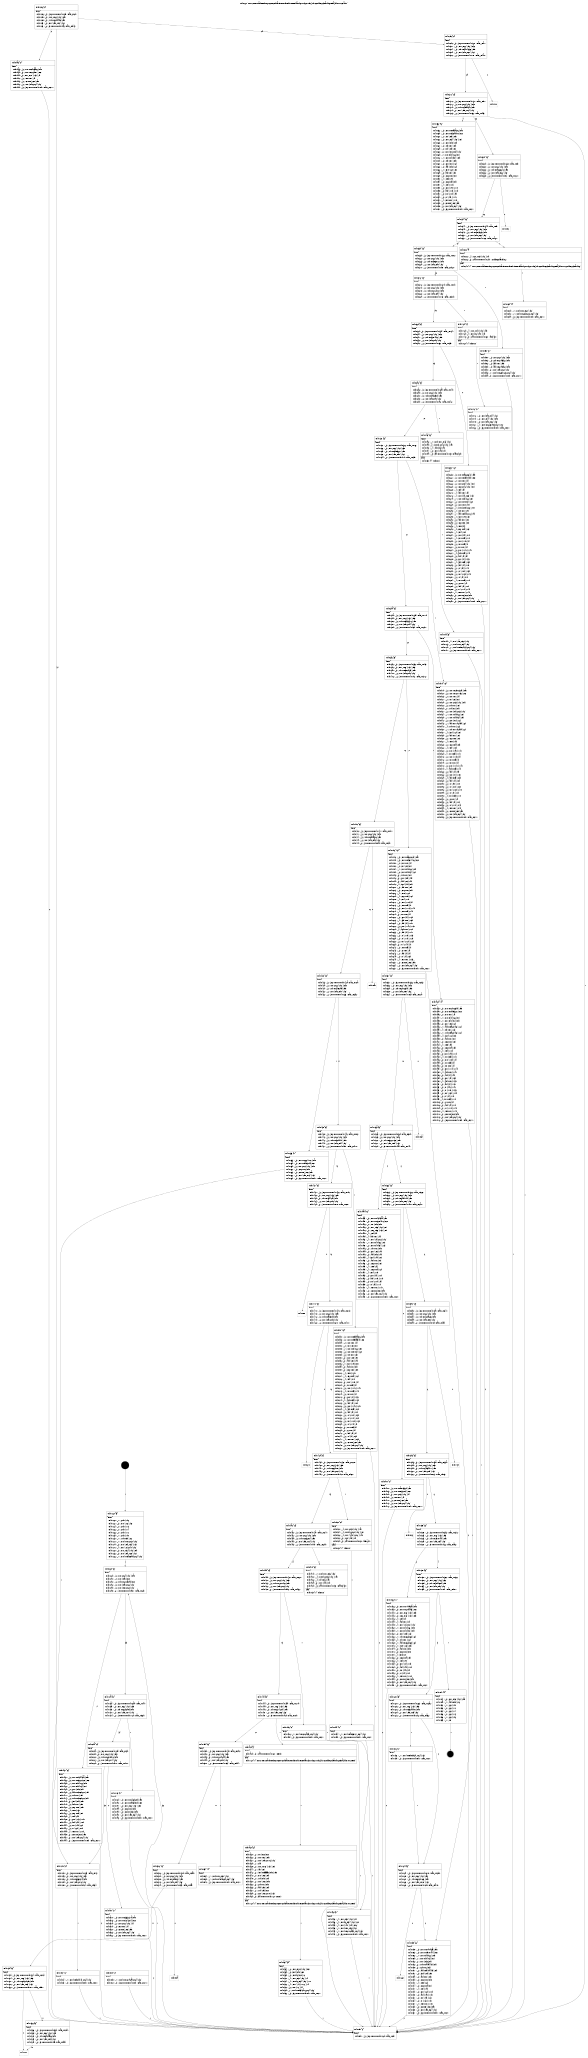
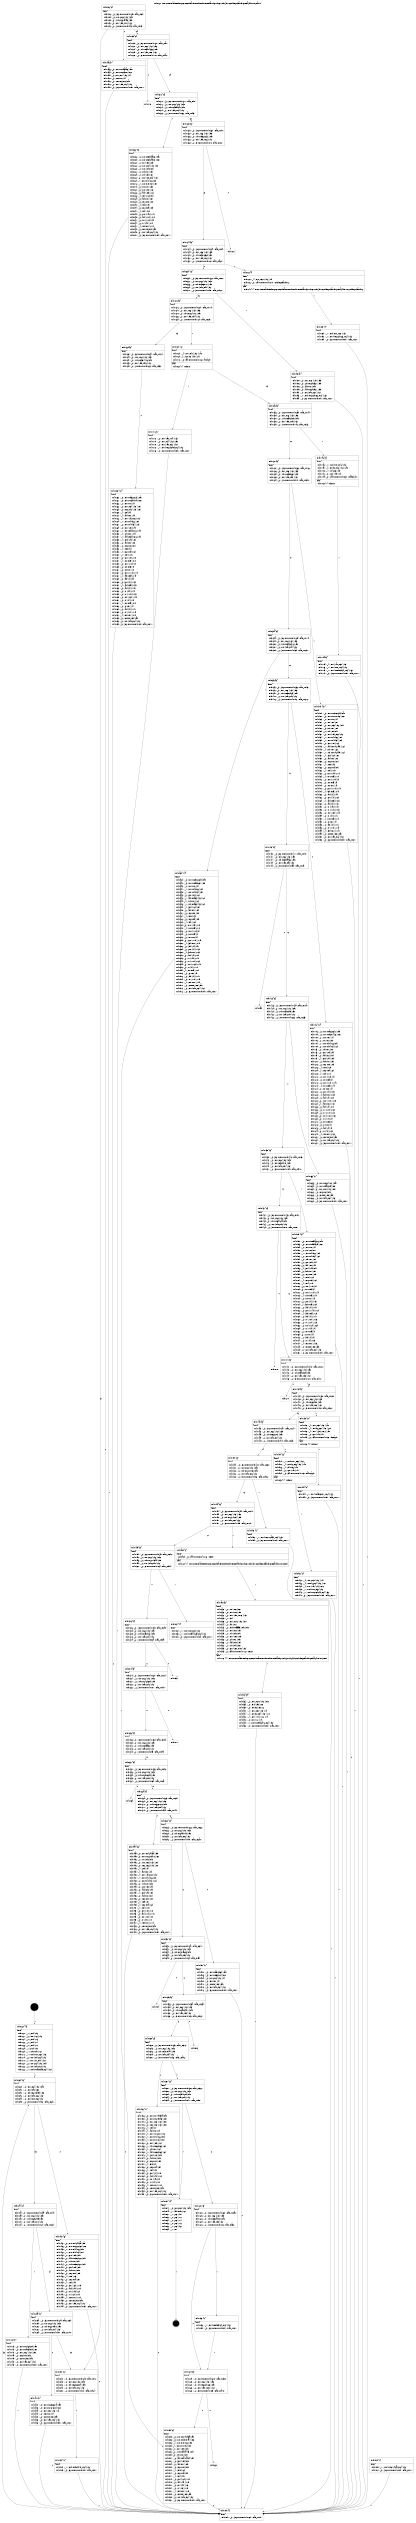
(433, 363) -> (240, 386)
(584, 1116) -> (109, 1413)
(30, 2047) -> (146, 1757)
